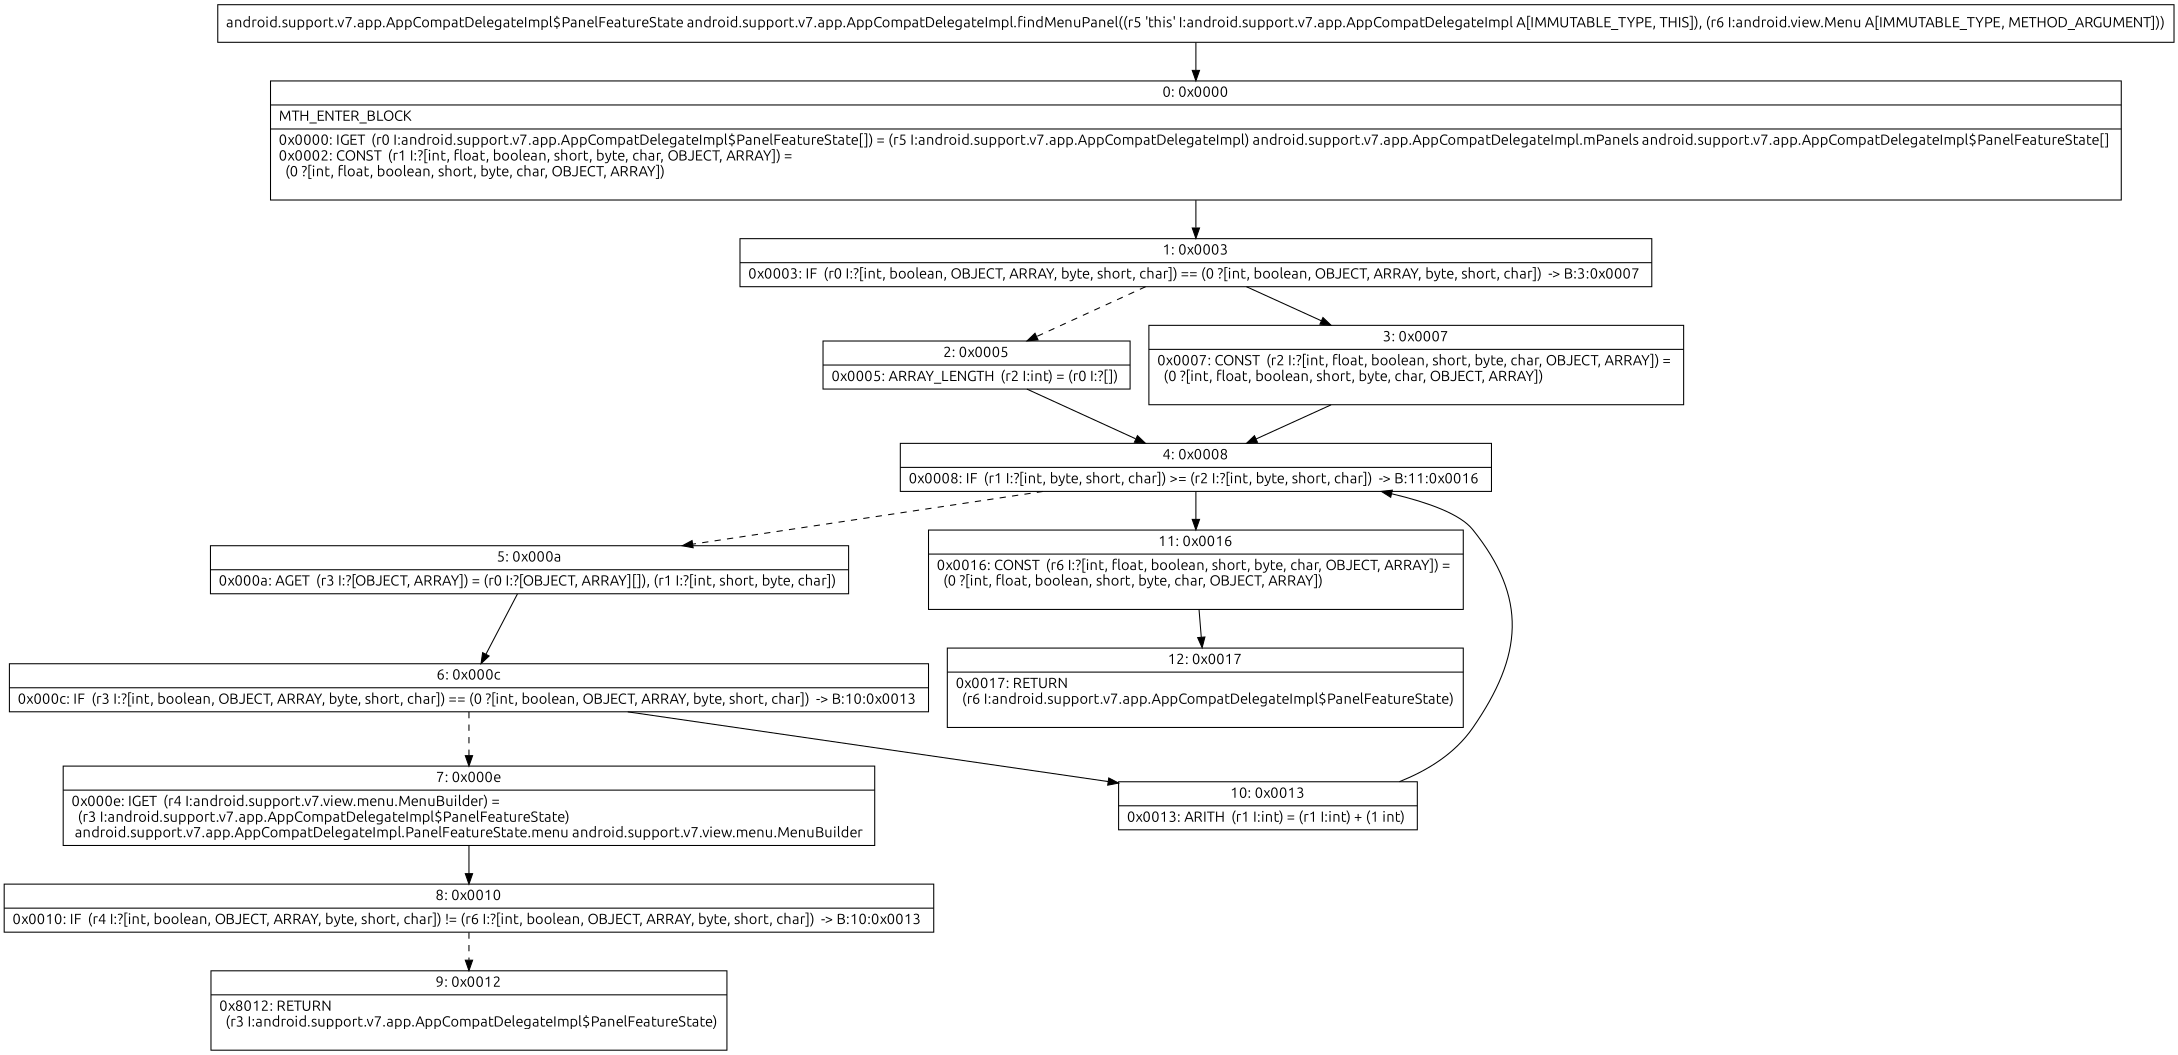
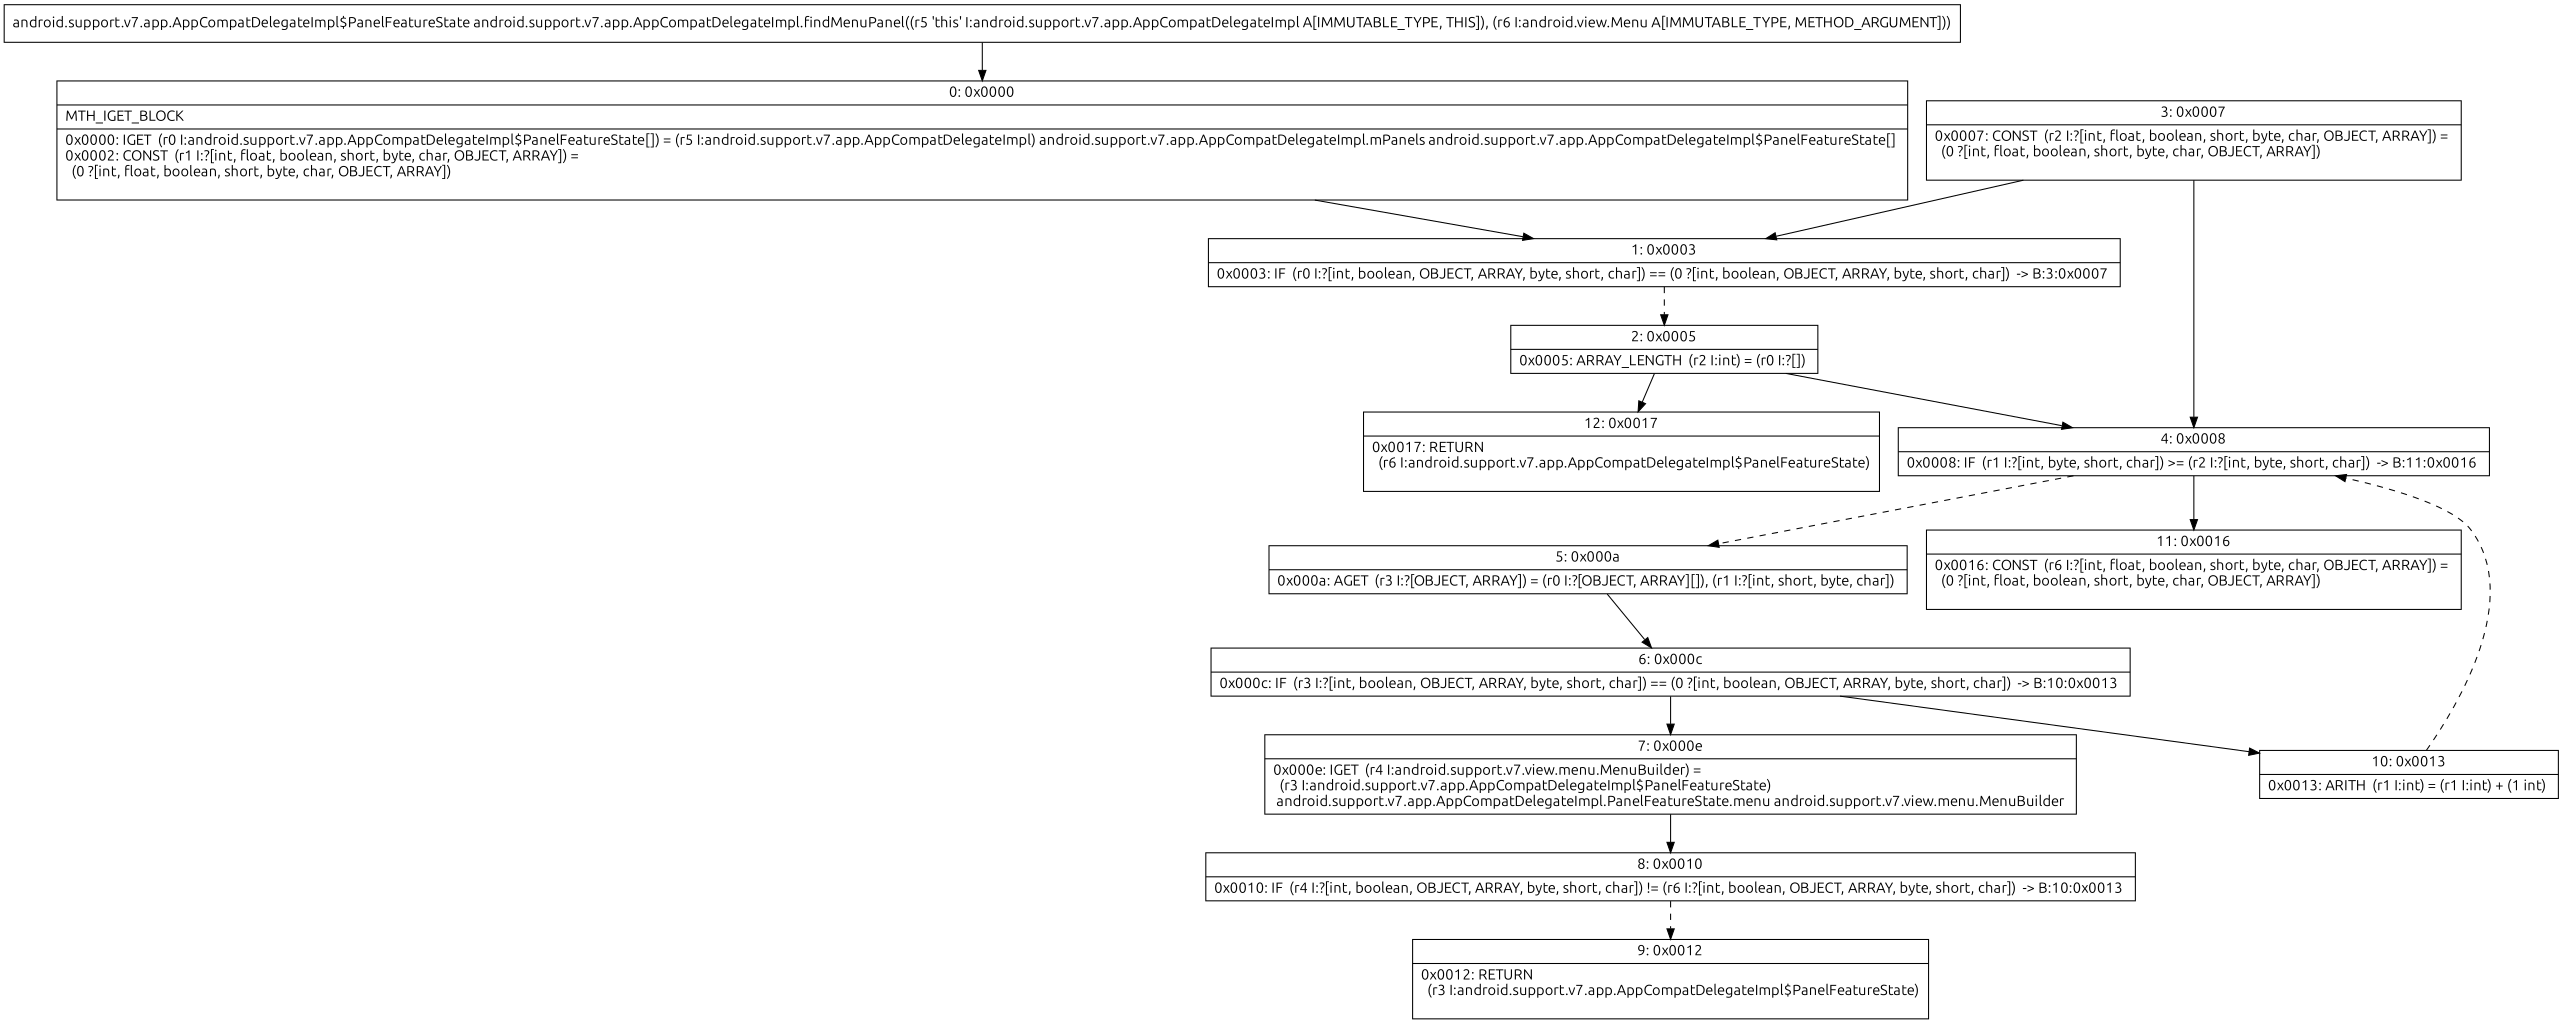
(345, 116) -> (125, 116)
(1284, 304) -> (1900, 208)
(1200, 623) -> (1648, 388)
(1512, 630) -> (2489, 577)
(469, 734) -> (1671, 710)
(279, 1006) -> (1480, 975)
